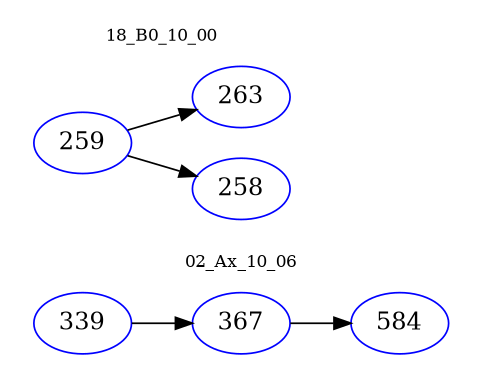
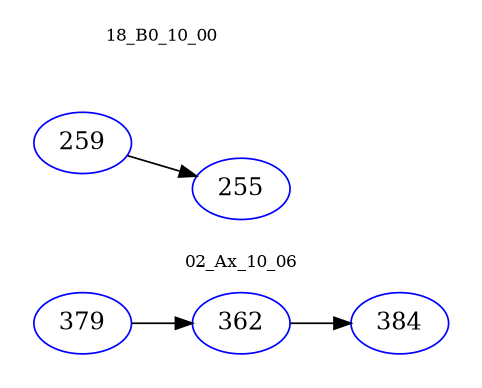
(241, 97) -> none
(241, 189) -> (241, 189)
(83, 323) -> (83, 323)
(241, 323) -> (241, 323)
(400, 323) -> (400, 323)
